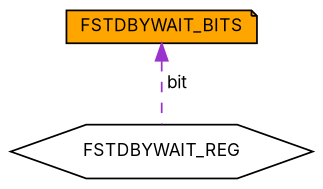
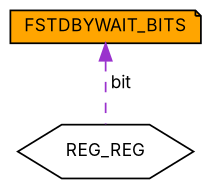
(162, 152) -> (106, 152)
